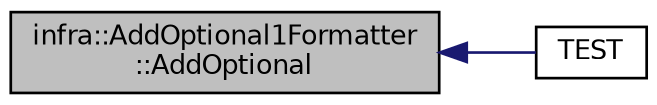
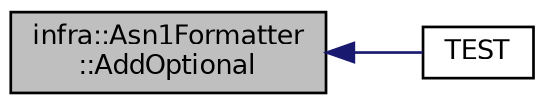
(225, 53) -> (168, 53)
